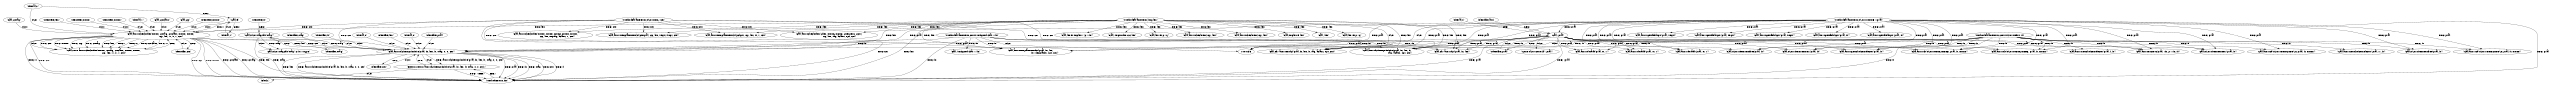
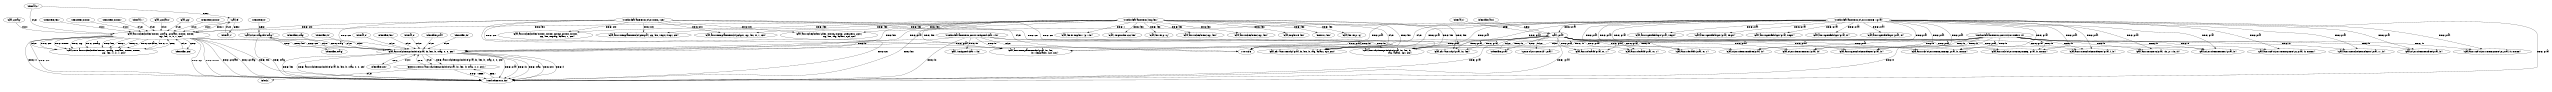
none -> (2006, 24)
none -> (2172, 25)
(1121, 27) -> (1121, 27)
none -> (1012, 34)
none -> (462, 35)
(1323, 35) -> (1323, 35)
(1214, 40) -> none
(1853, 40) -> (1820, 40)
(288, 52) -> none
